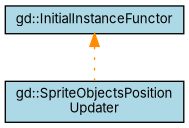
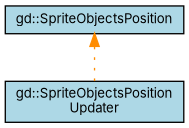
(95, 20) -> (95, 20)
